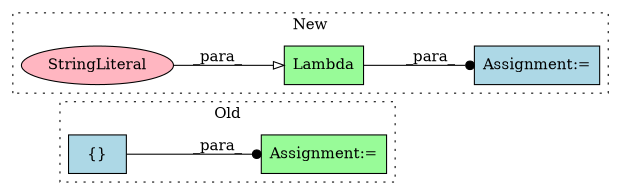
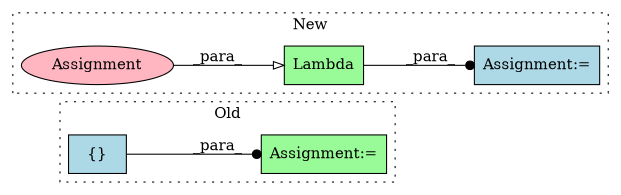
(97, 65) -> (97, 65)
